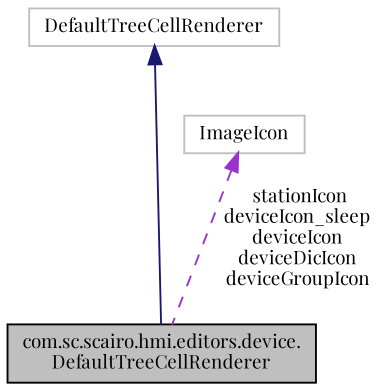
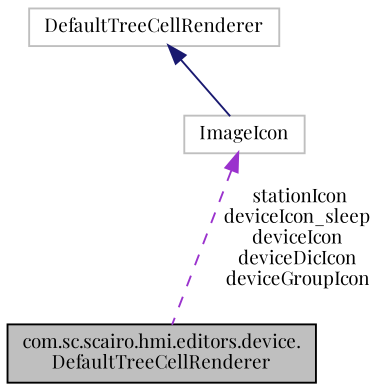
(158, 195) -> (205, 88)
